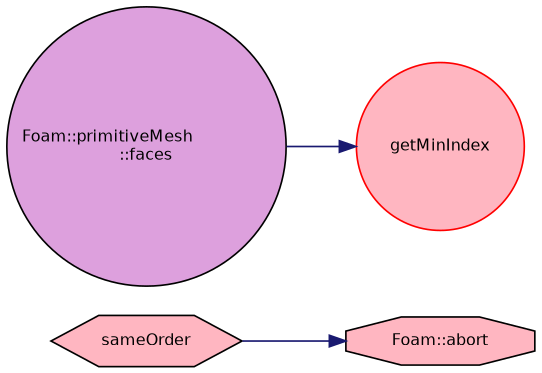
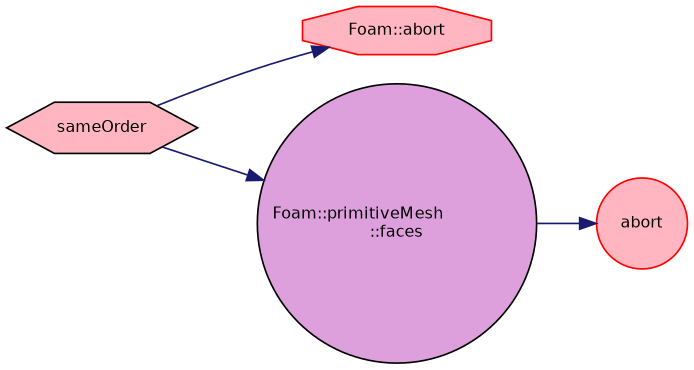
(440, 146) -> (642, 223)
none -> (205, 161)
(440, 341) -> (397, 31)
